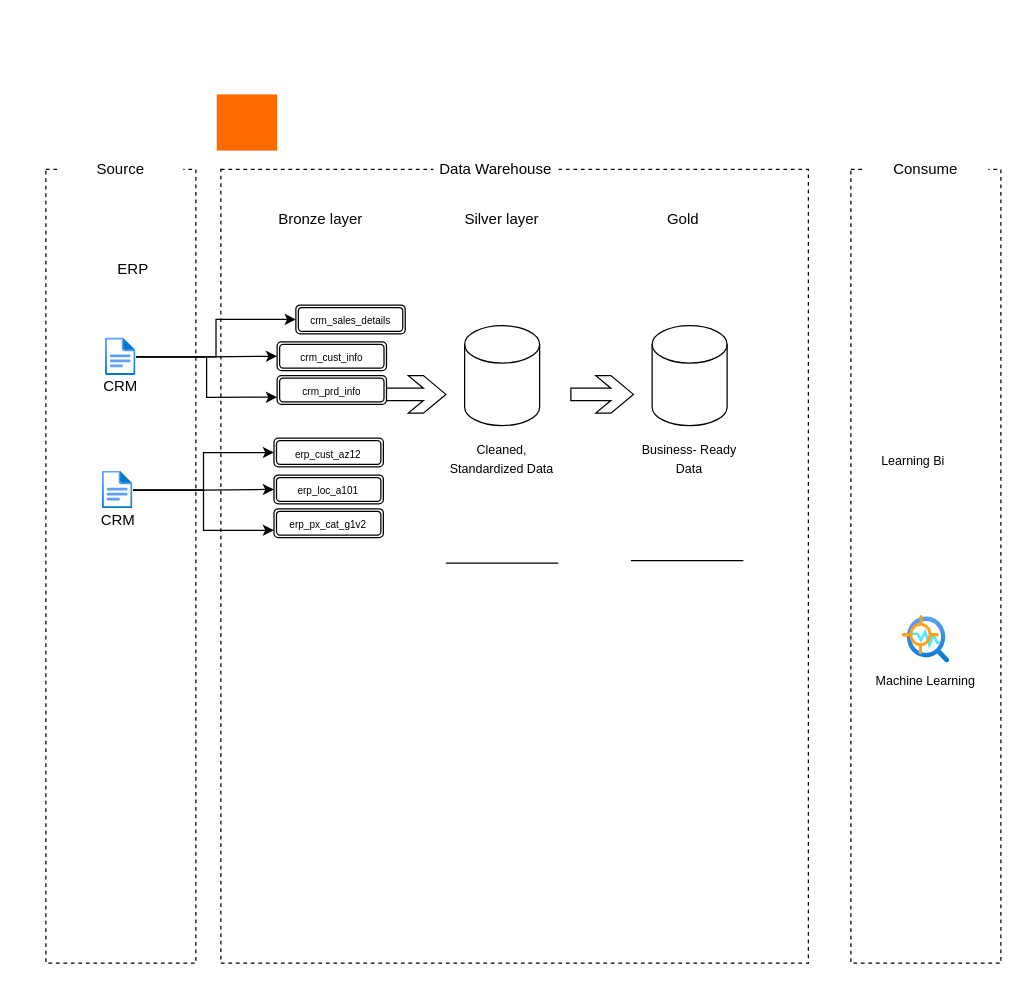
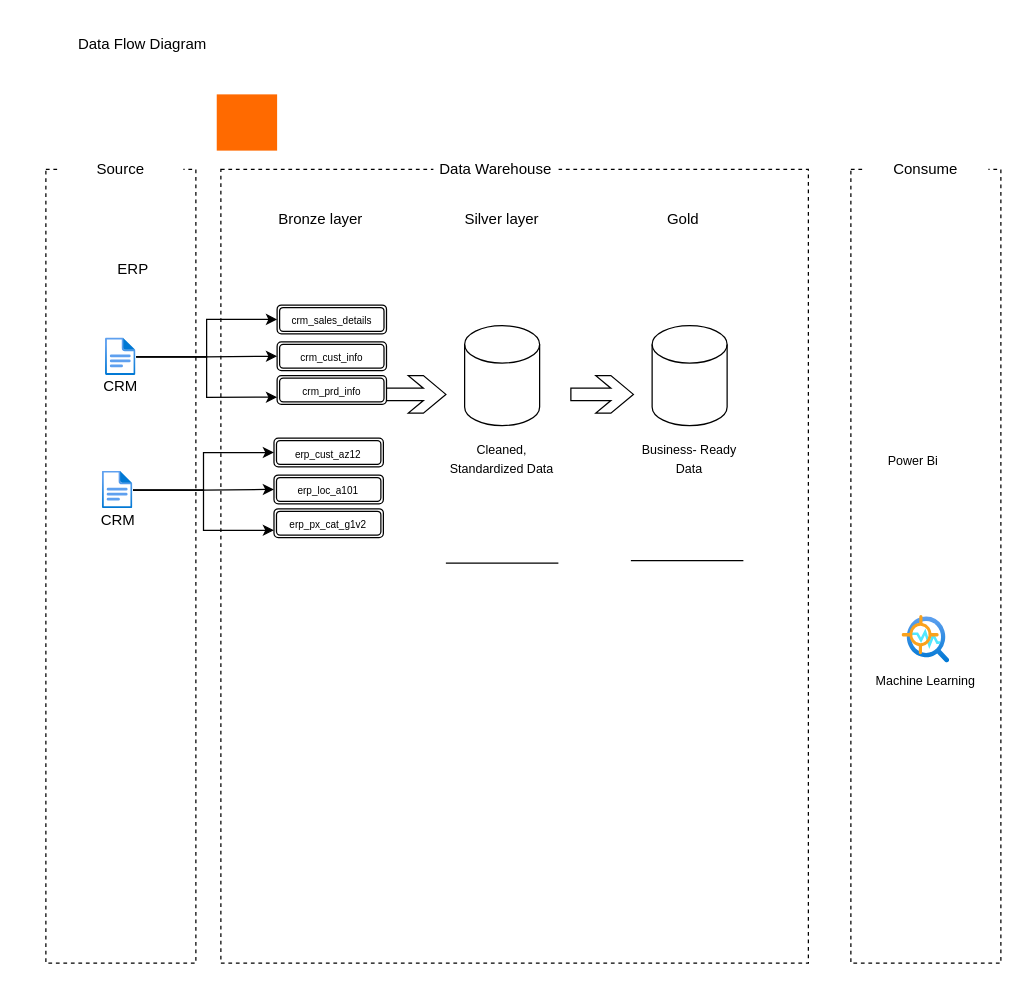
none -> (142, 44)
(350, 319) -> (332, 319)
(913, 461) -> (913, 461)
